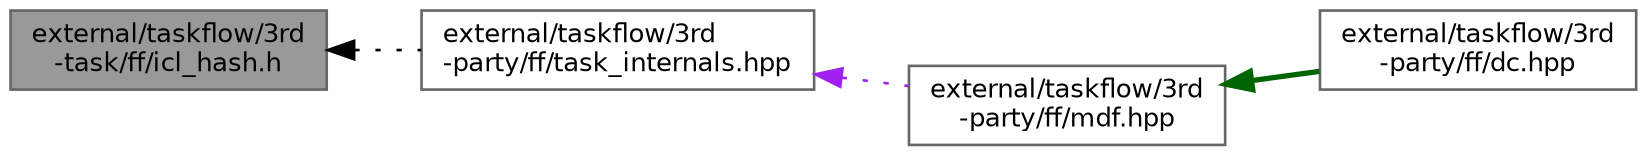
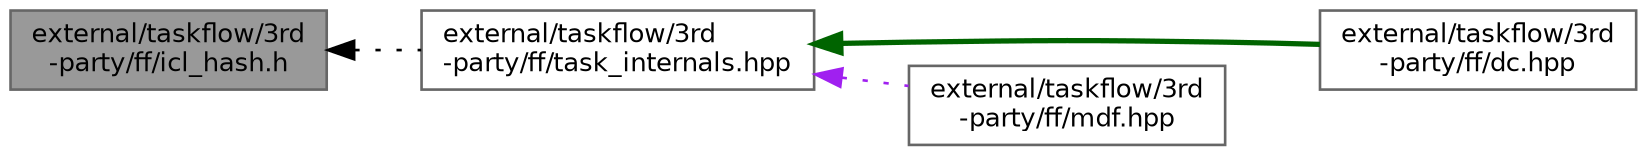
(169, 50) -> (169, 50)
(1286, 76) -> (1081, 41)
